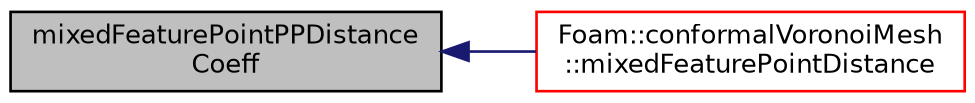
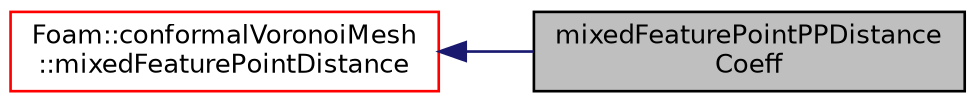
(503, 52) -> (500, 52)
